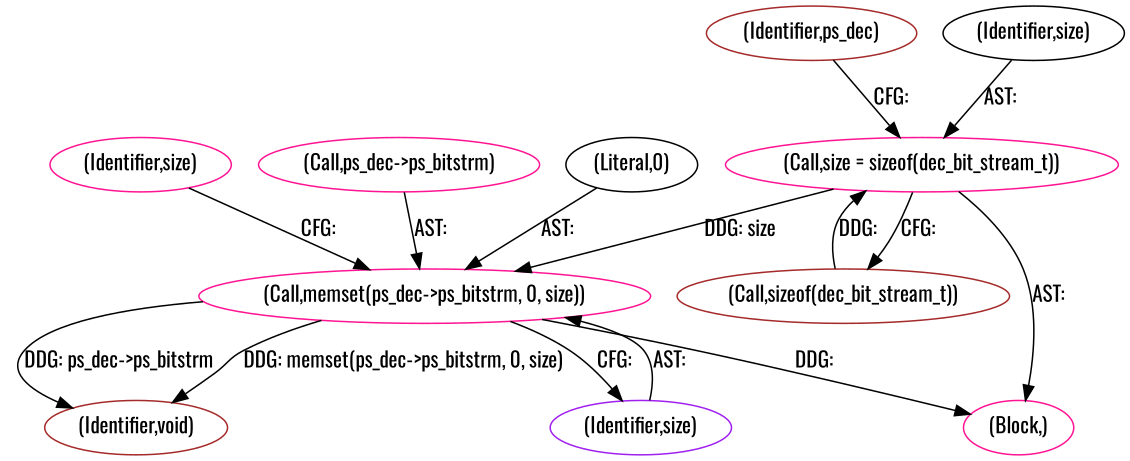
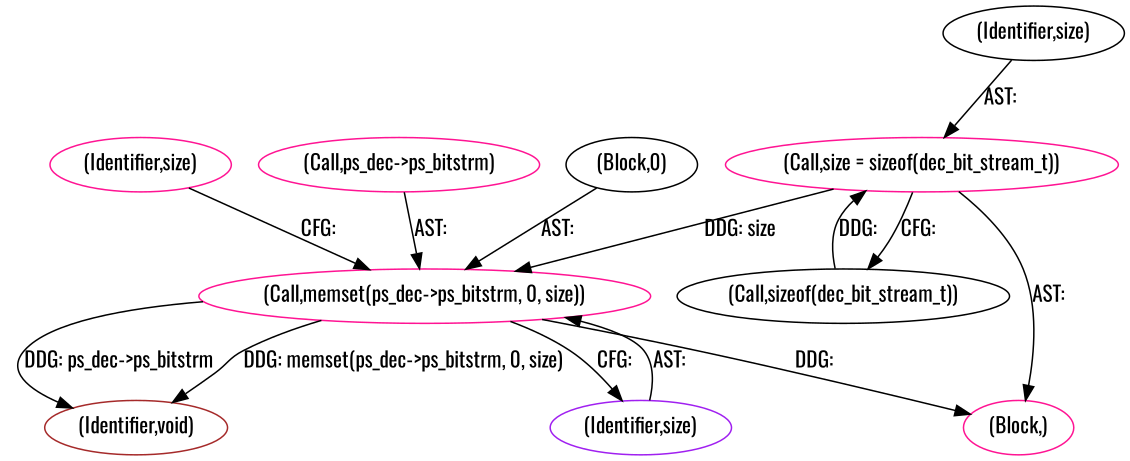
(812, 33) -> none
(632, 165) -> (632, 165)
(843, 296) -> (843, 296)
